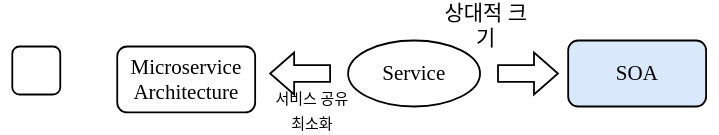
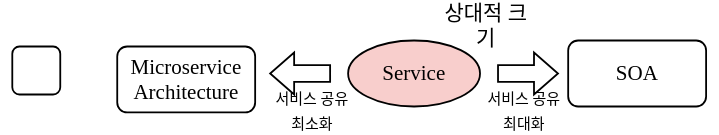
(414, 74) -> (414, 74)
(638, 74) -> (638, 74)
none -> (524, 110)
